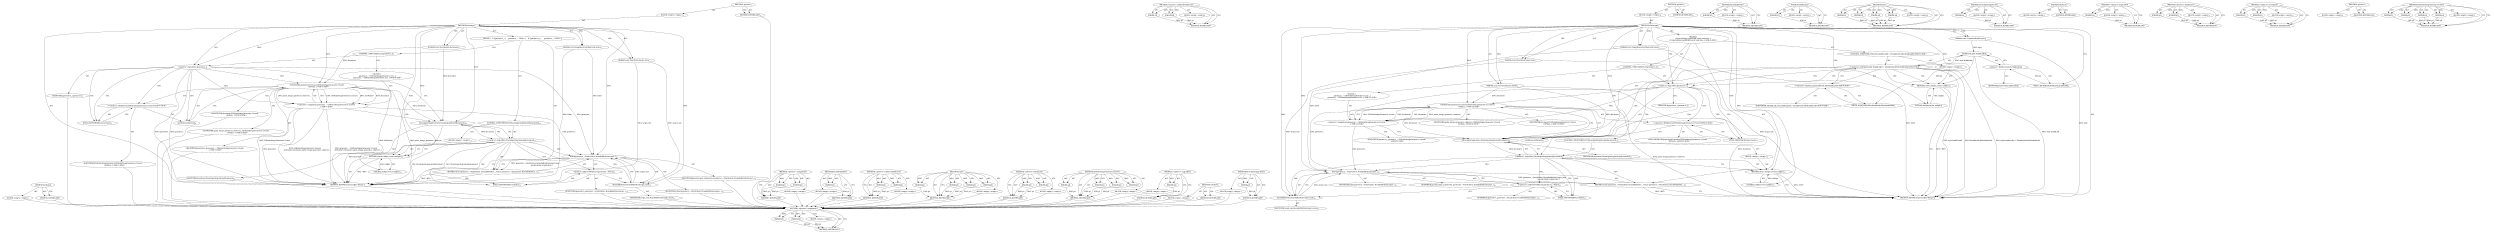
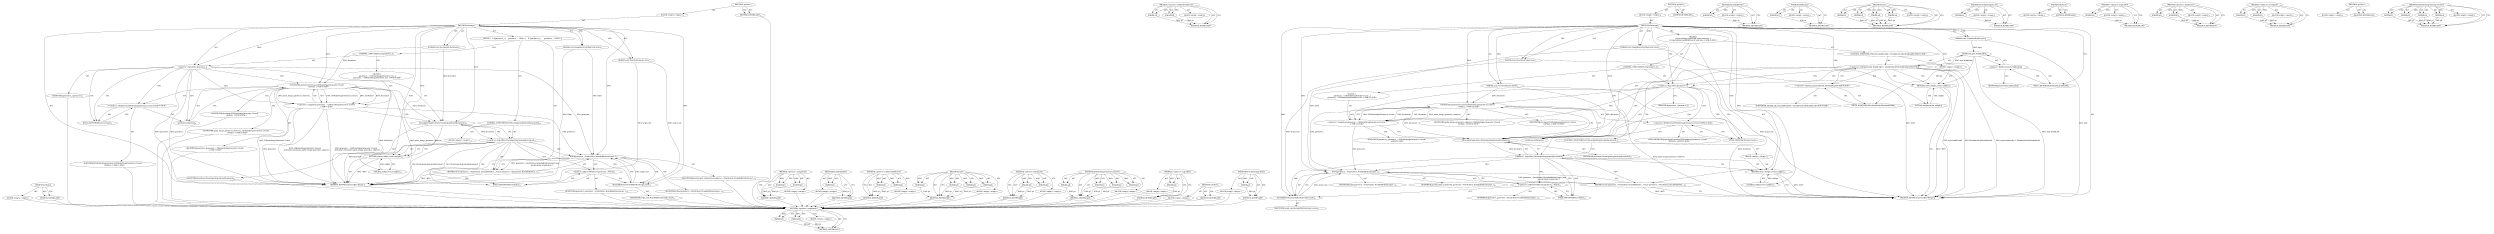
(2038, 76) -> (2038, 76)
